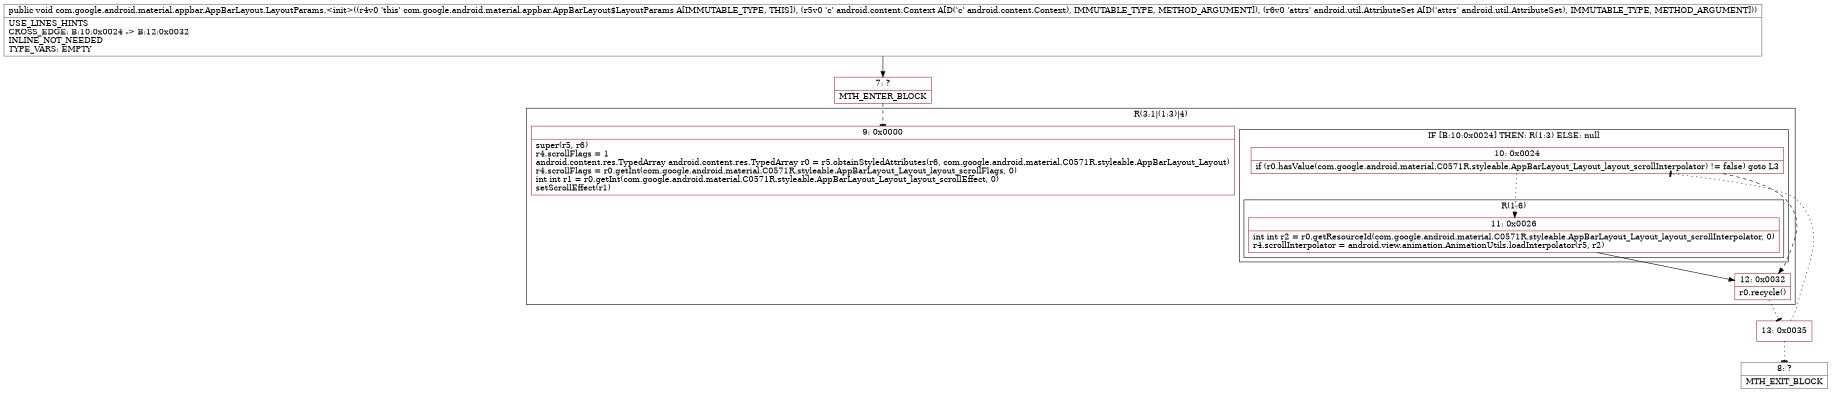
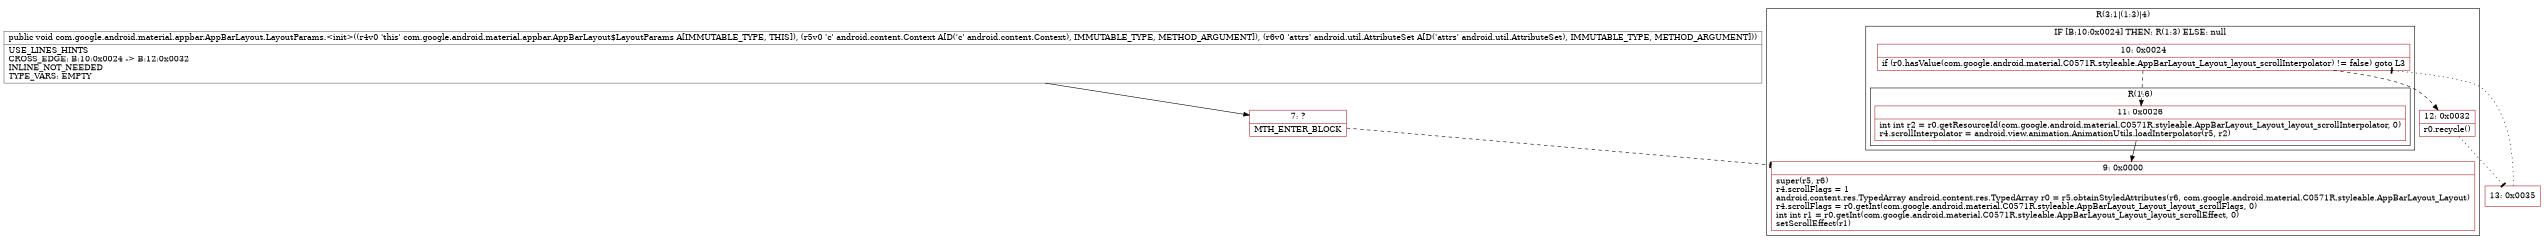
(1516, 193) -> (2142, 84)
(1663, 266) -> (2134, 148)
(1784, 376) -> none
